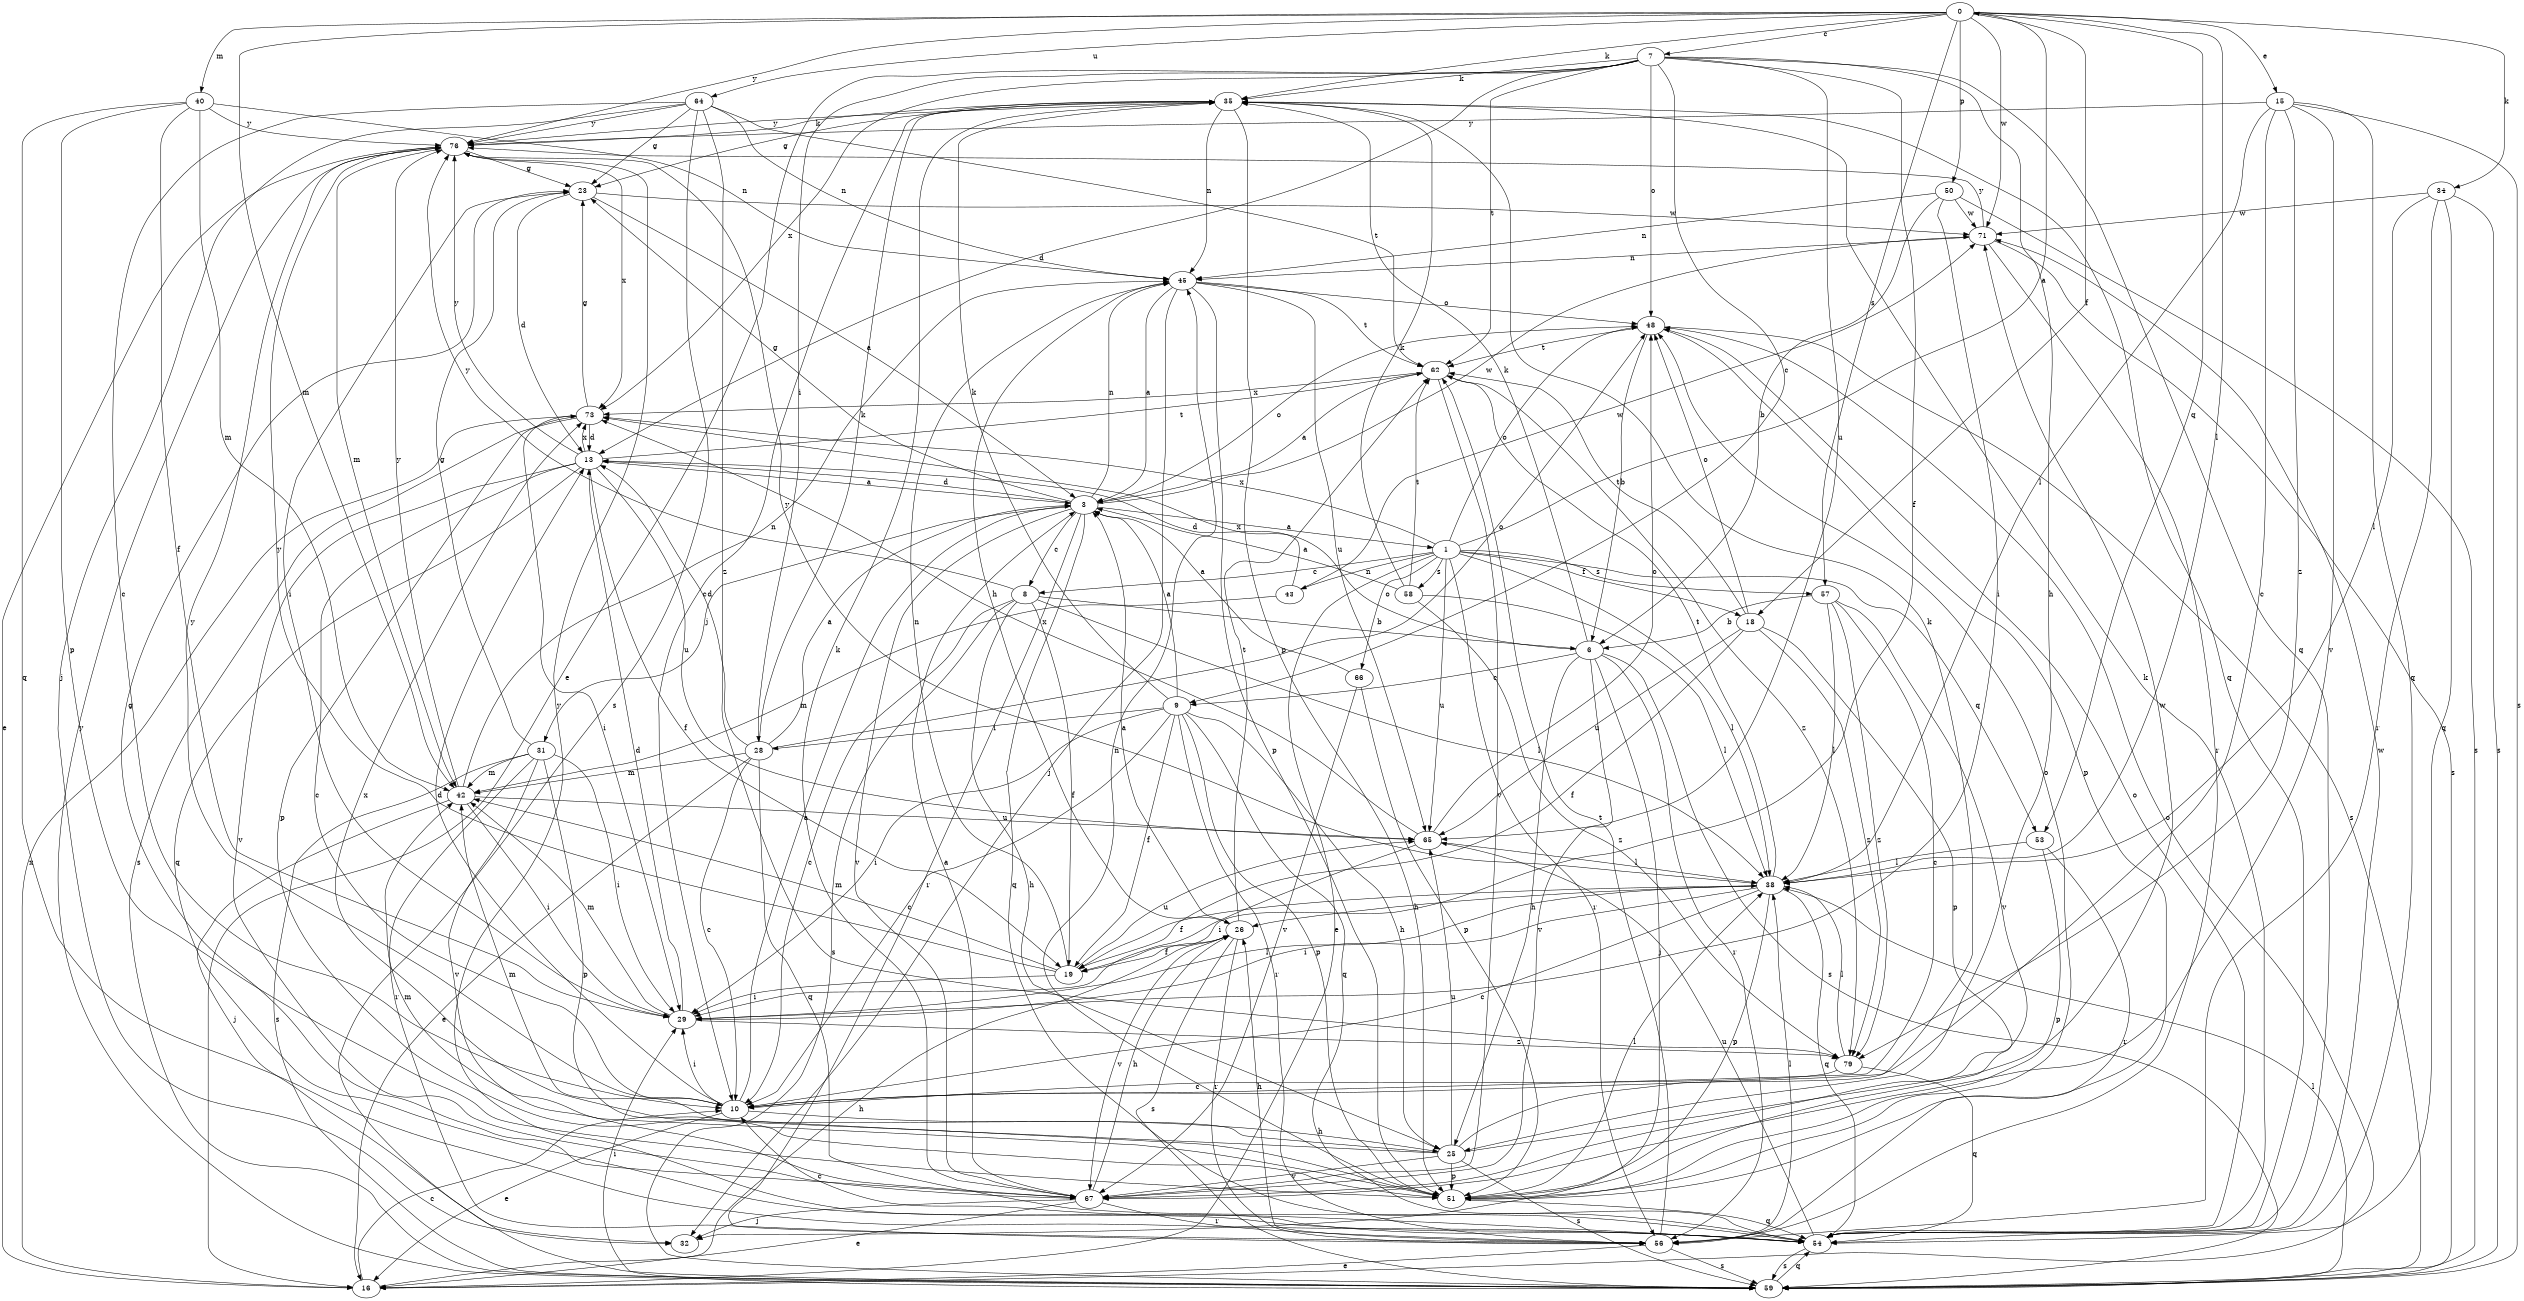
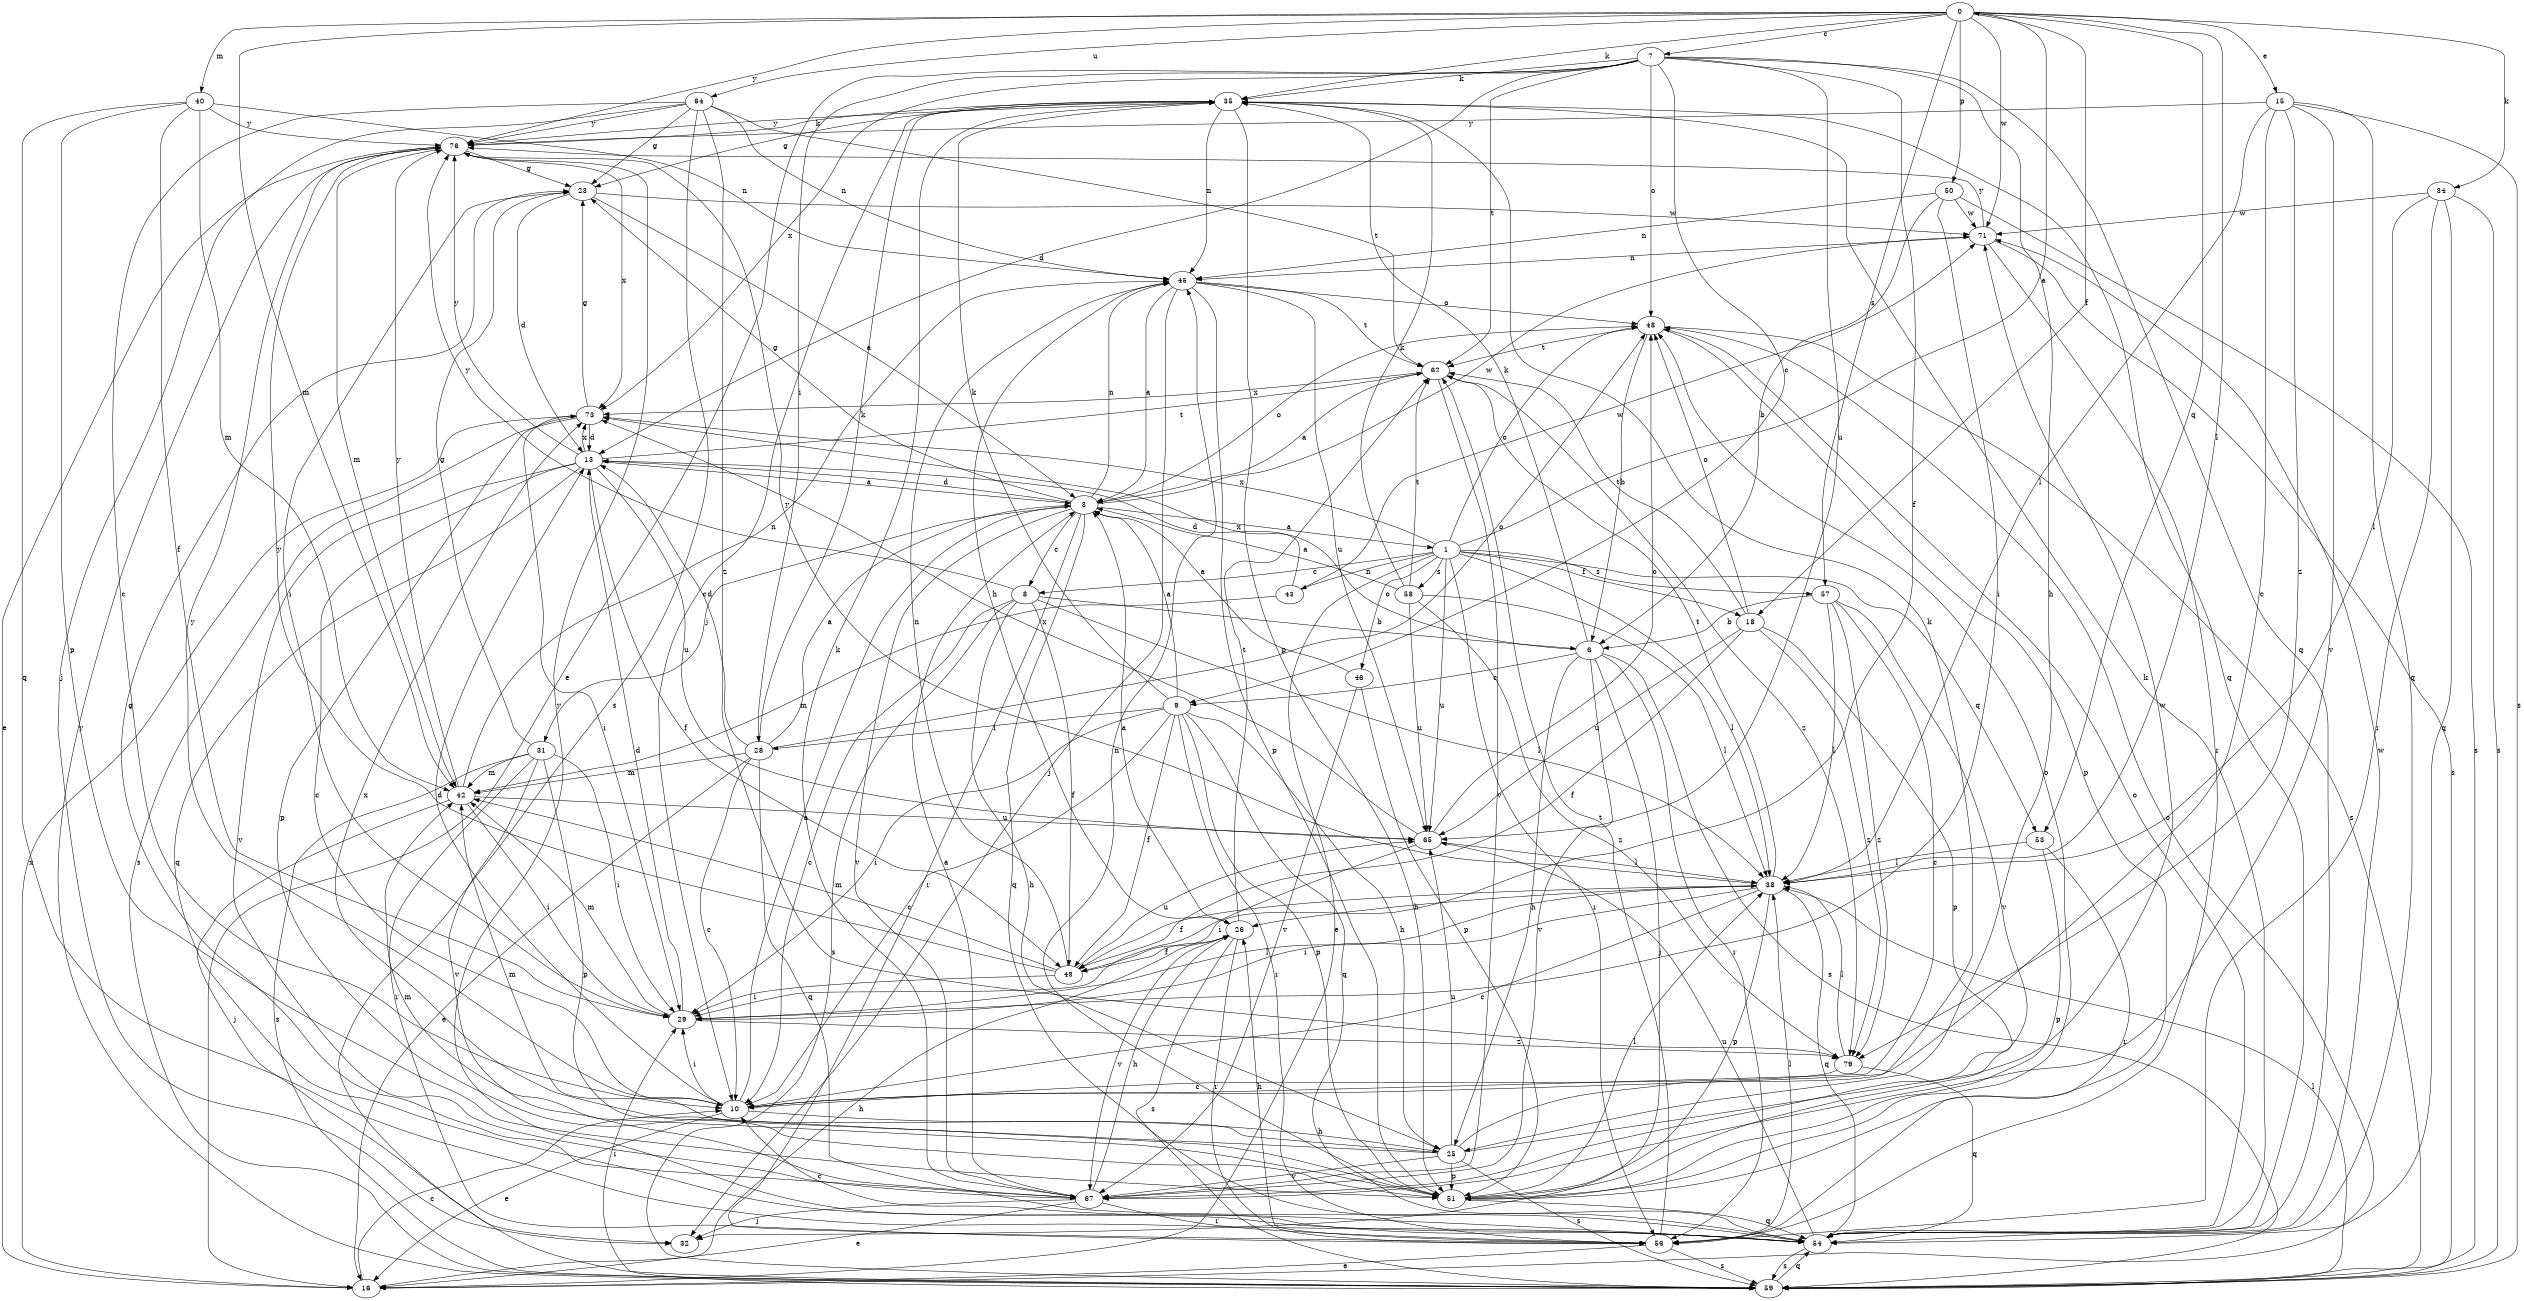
(1359, 678) -> (1359, 678)
none -> (1417, 715)
(1069, 975) -> (1069, 975)
